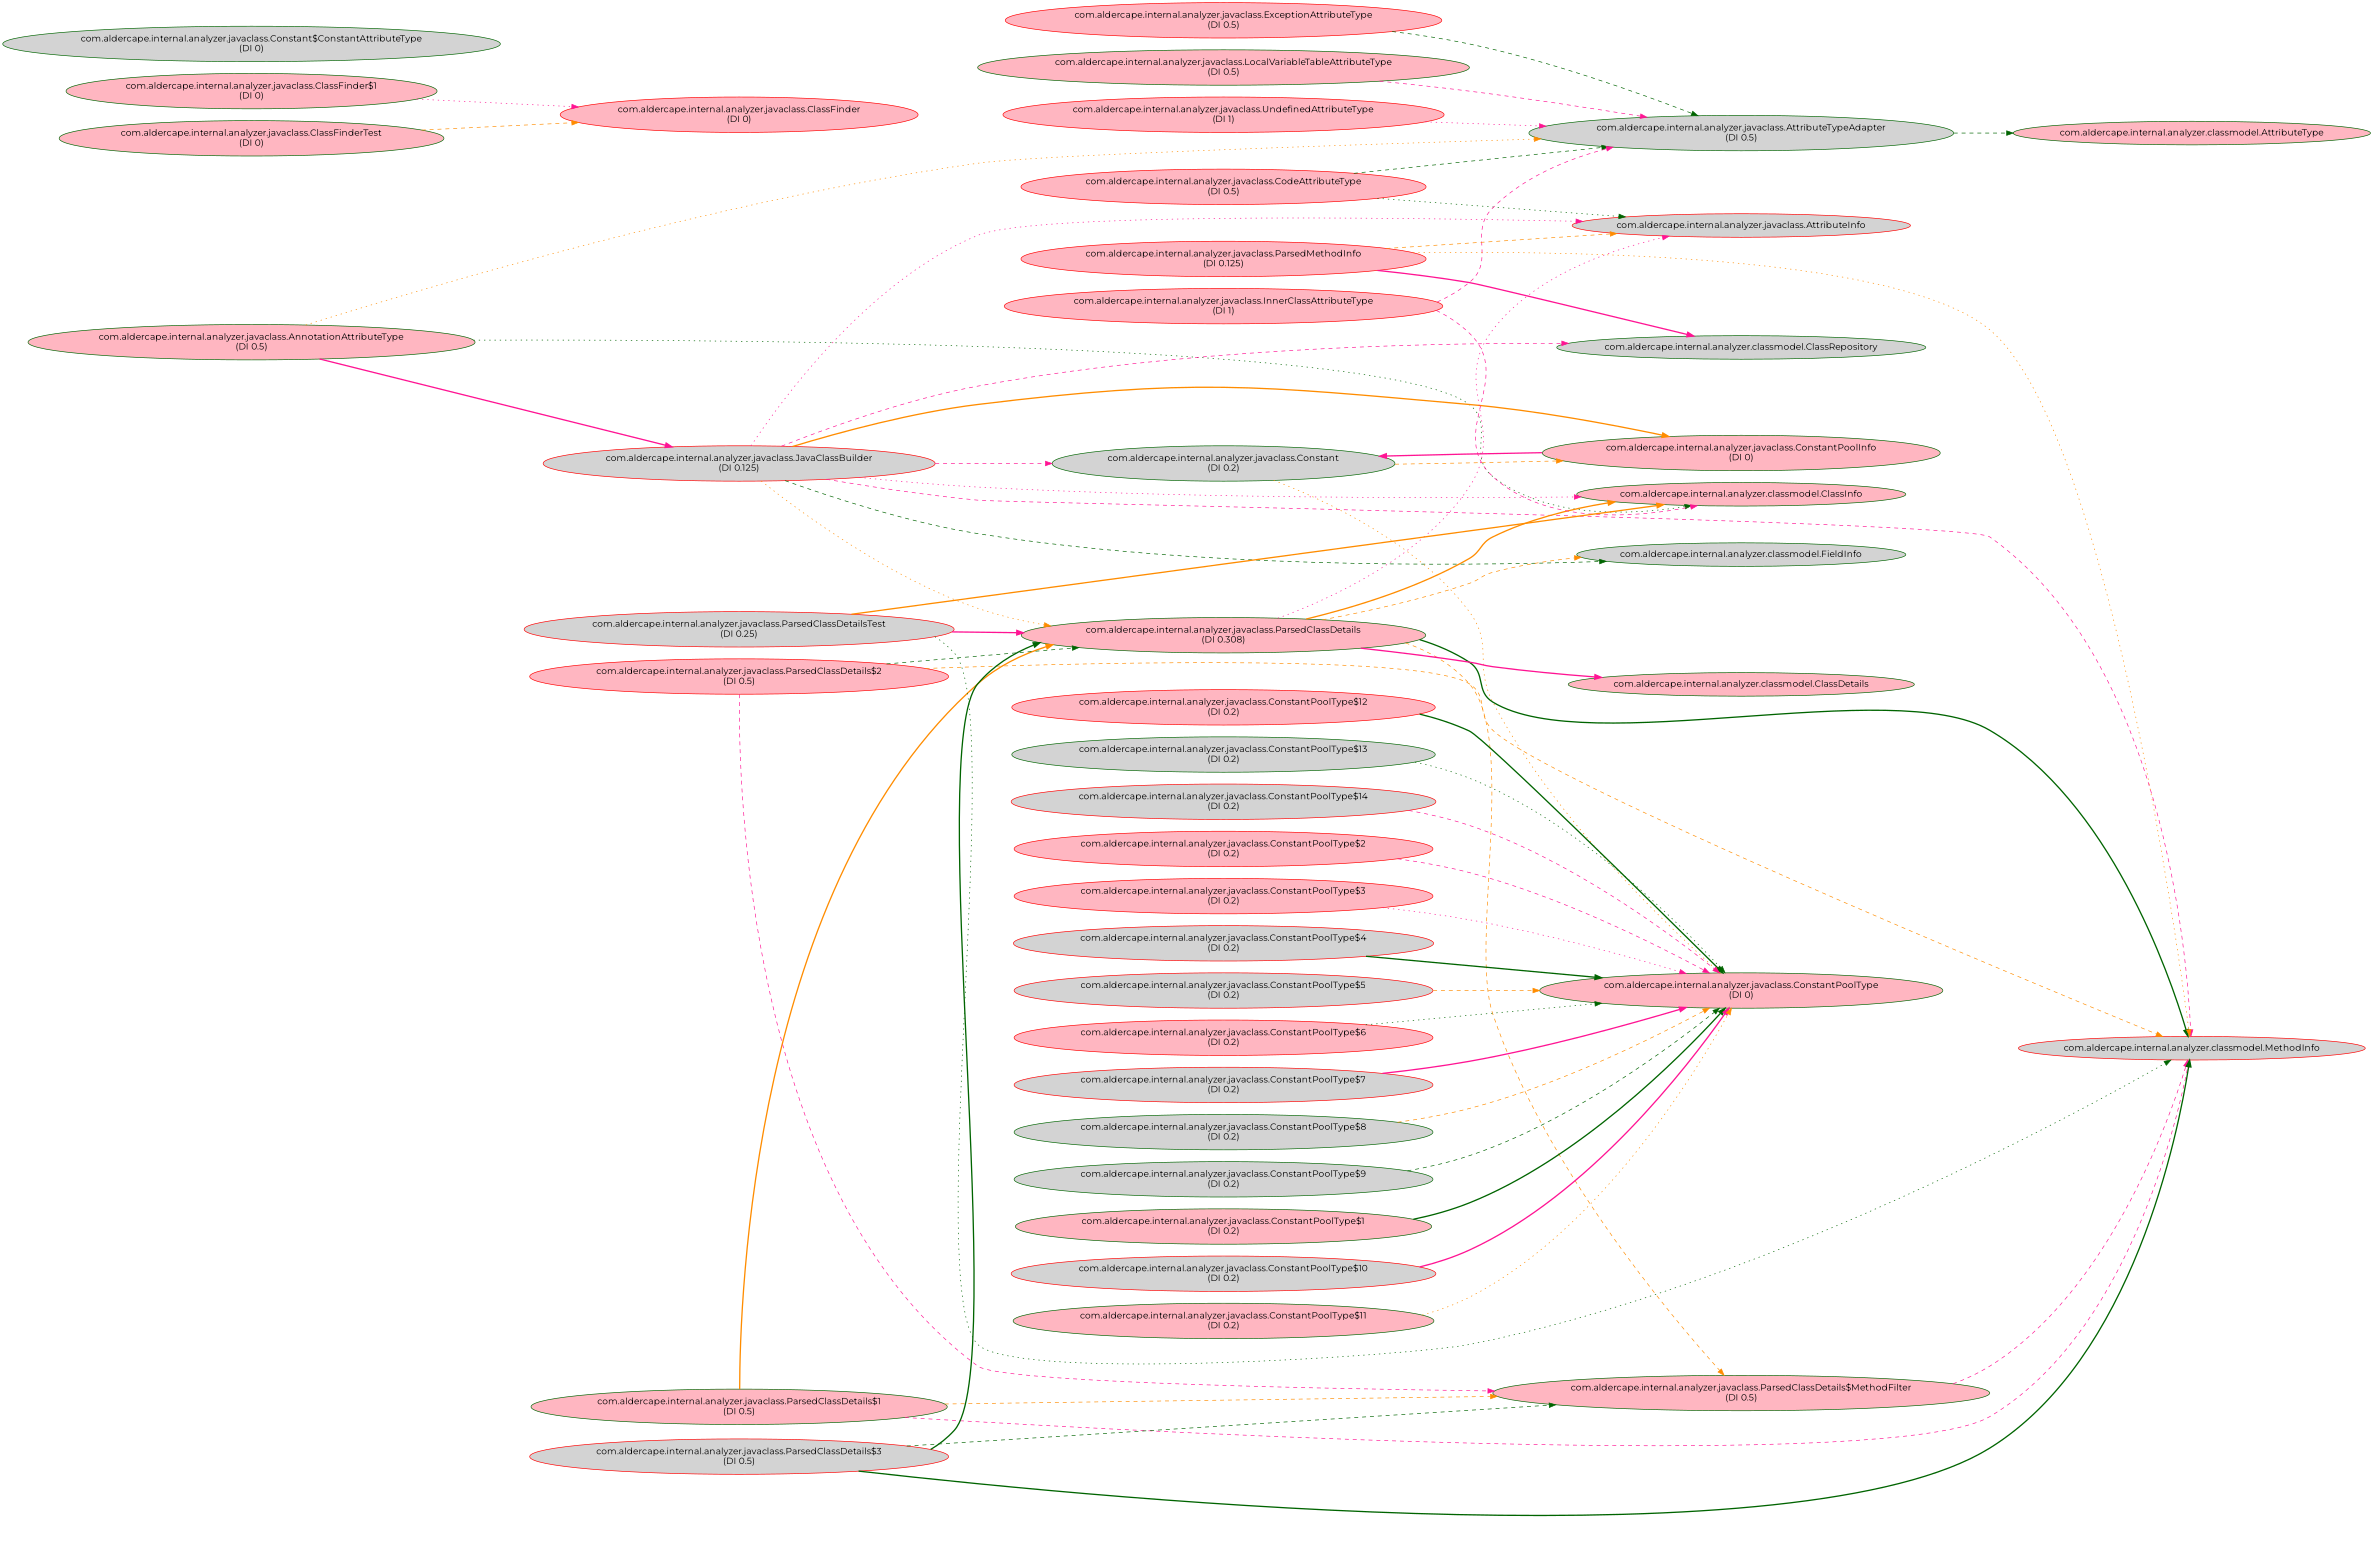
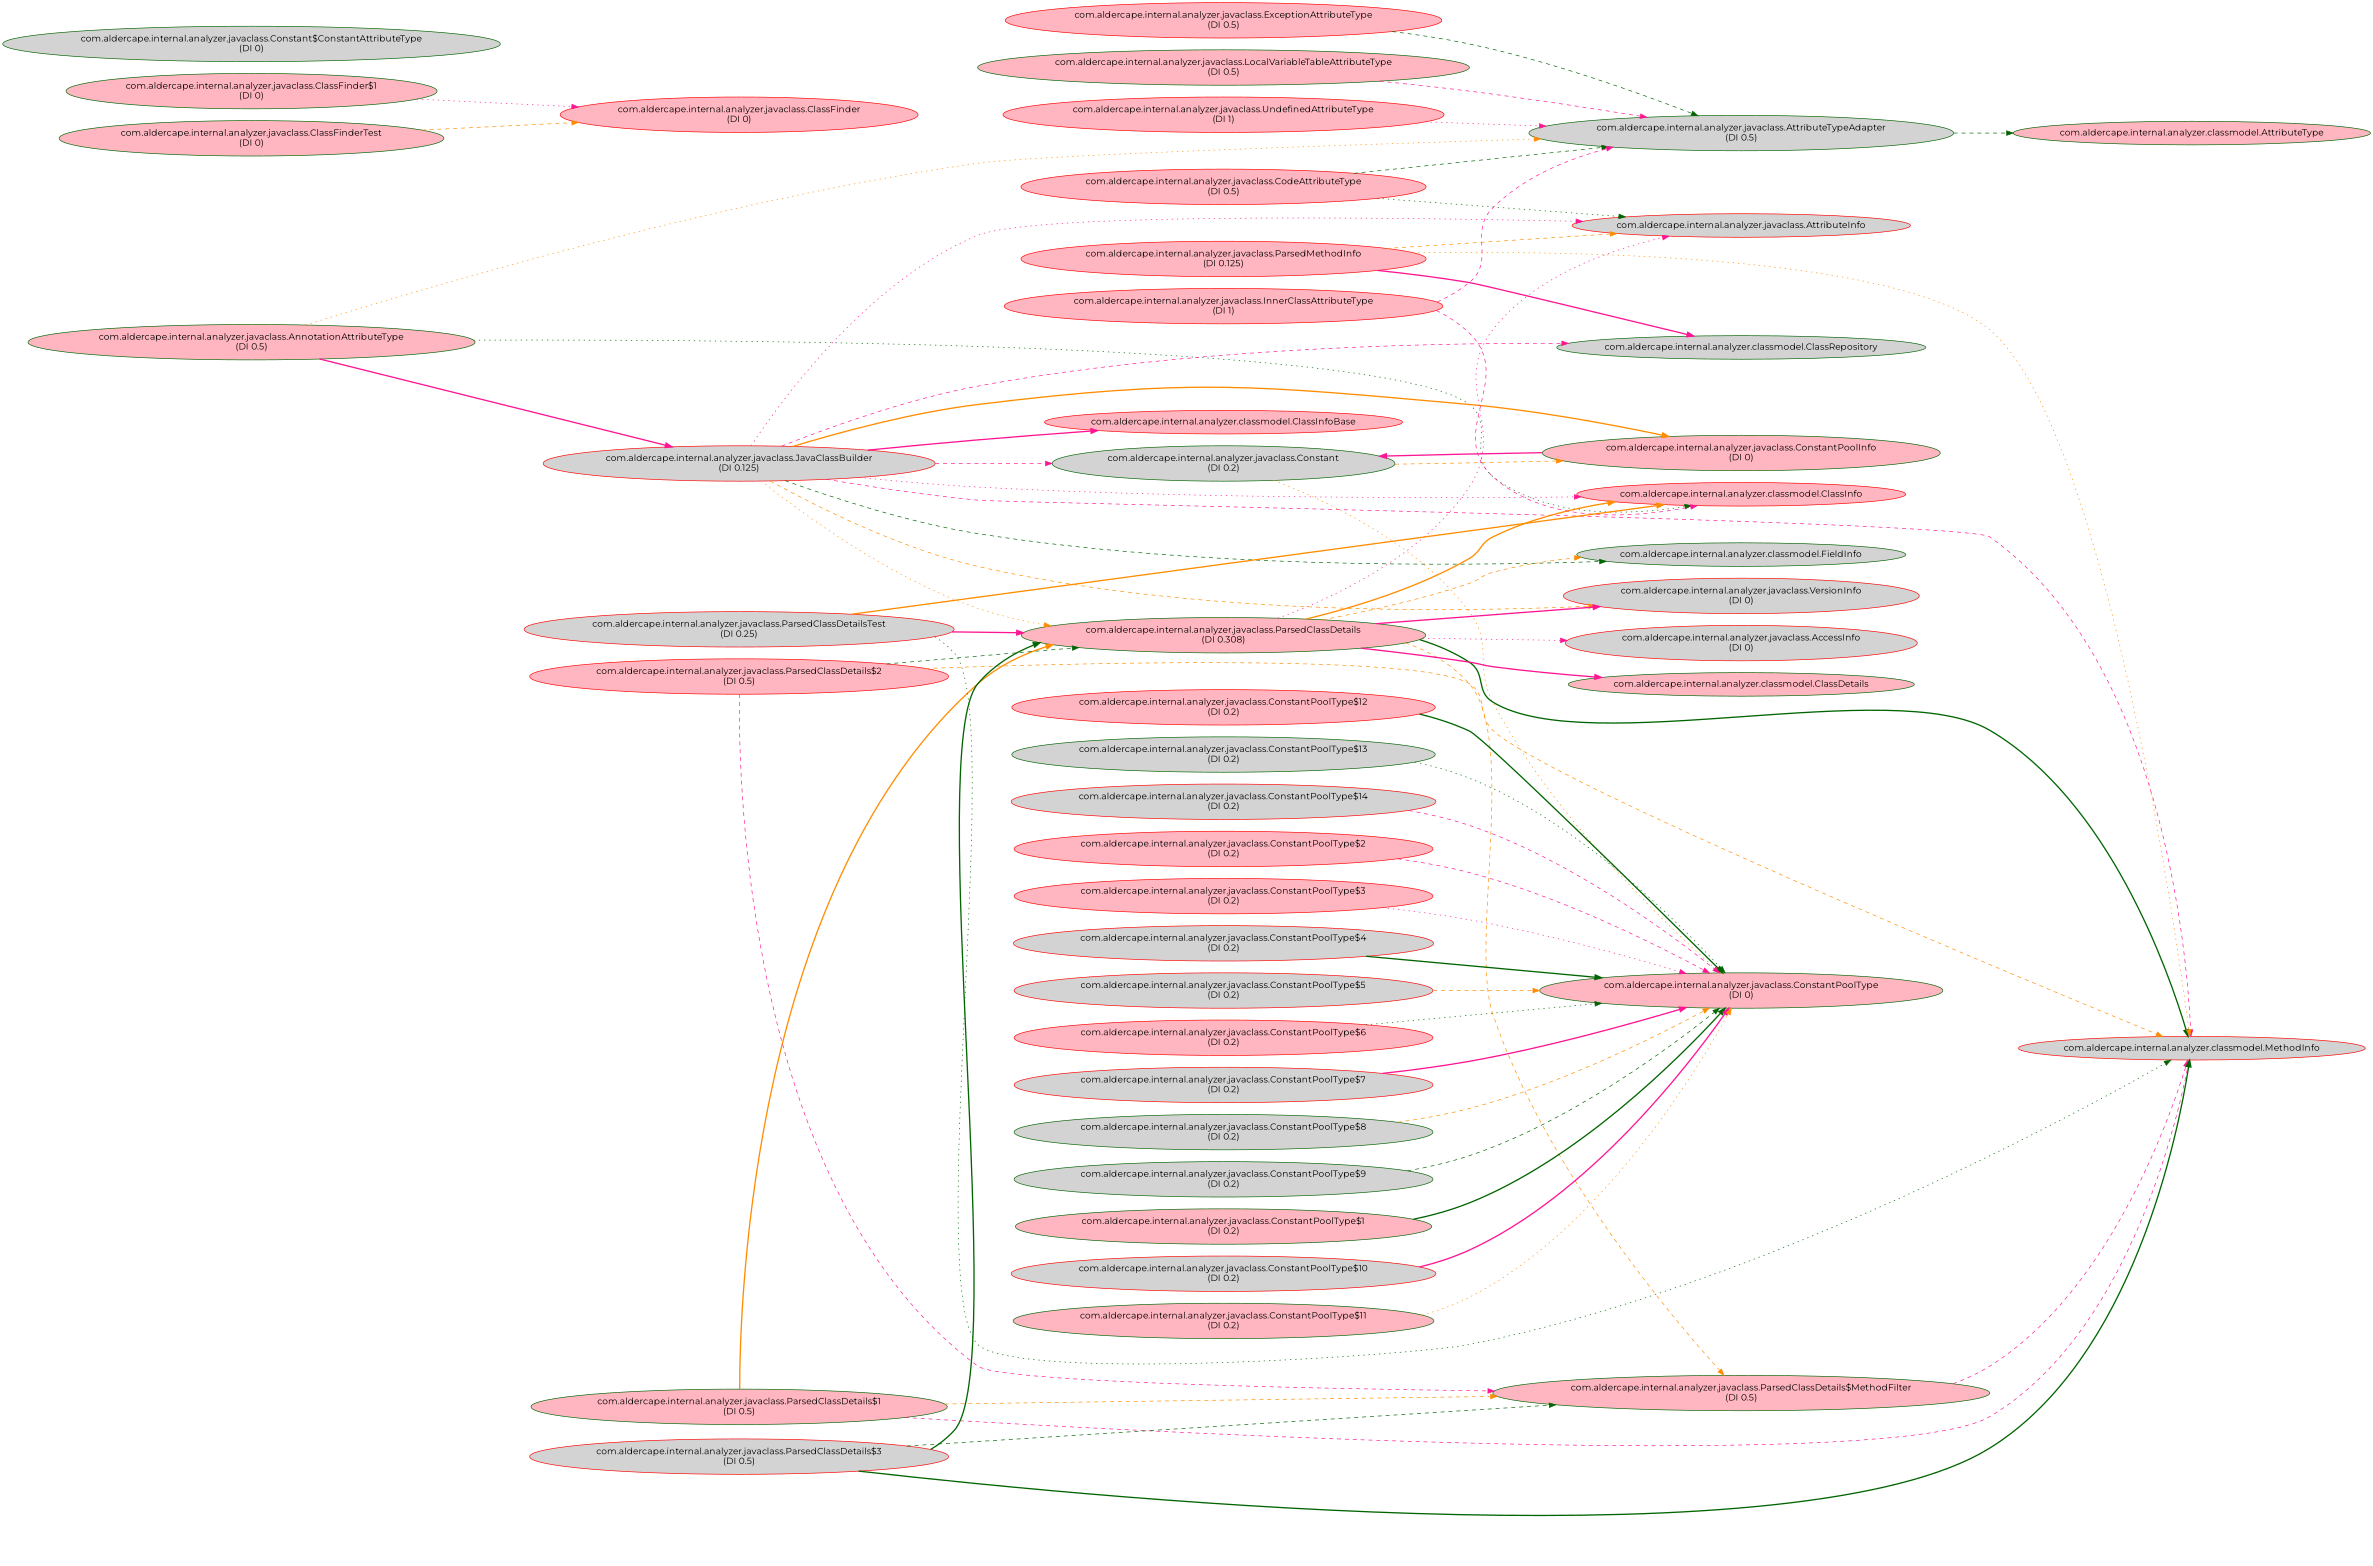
none -> (1224, 422)
(1741, 494) -> (1741, 494)
none -> (1741, 596)
none -> (1741, 643)
